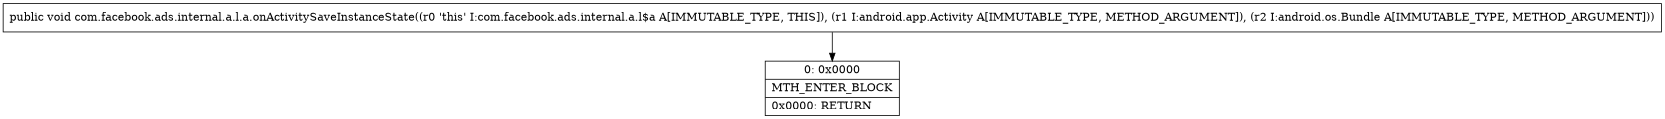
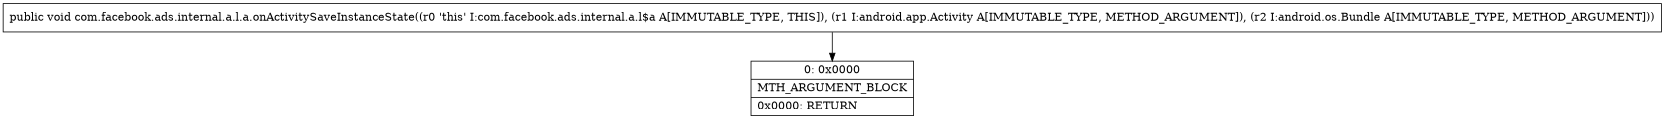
(832, 88) -> (832, 88)
